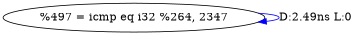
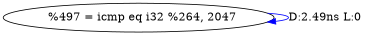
(134, 18) -> (139, 18)
